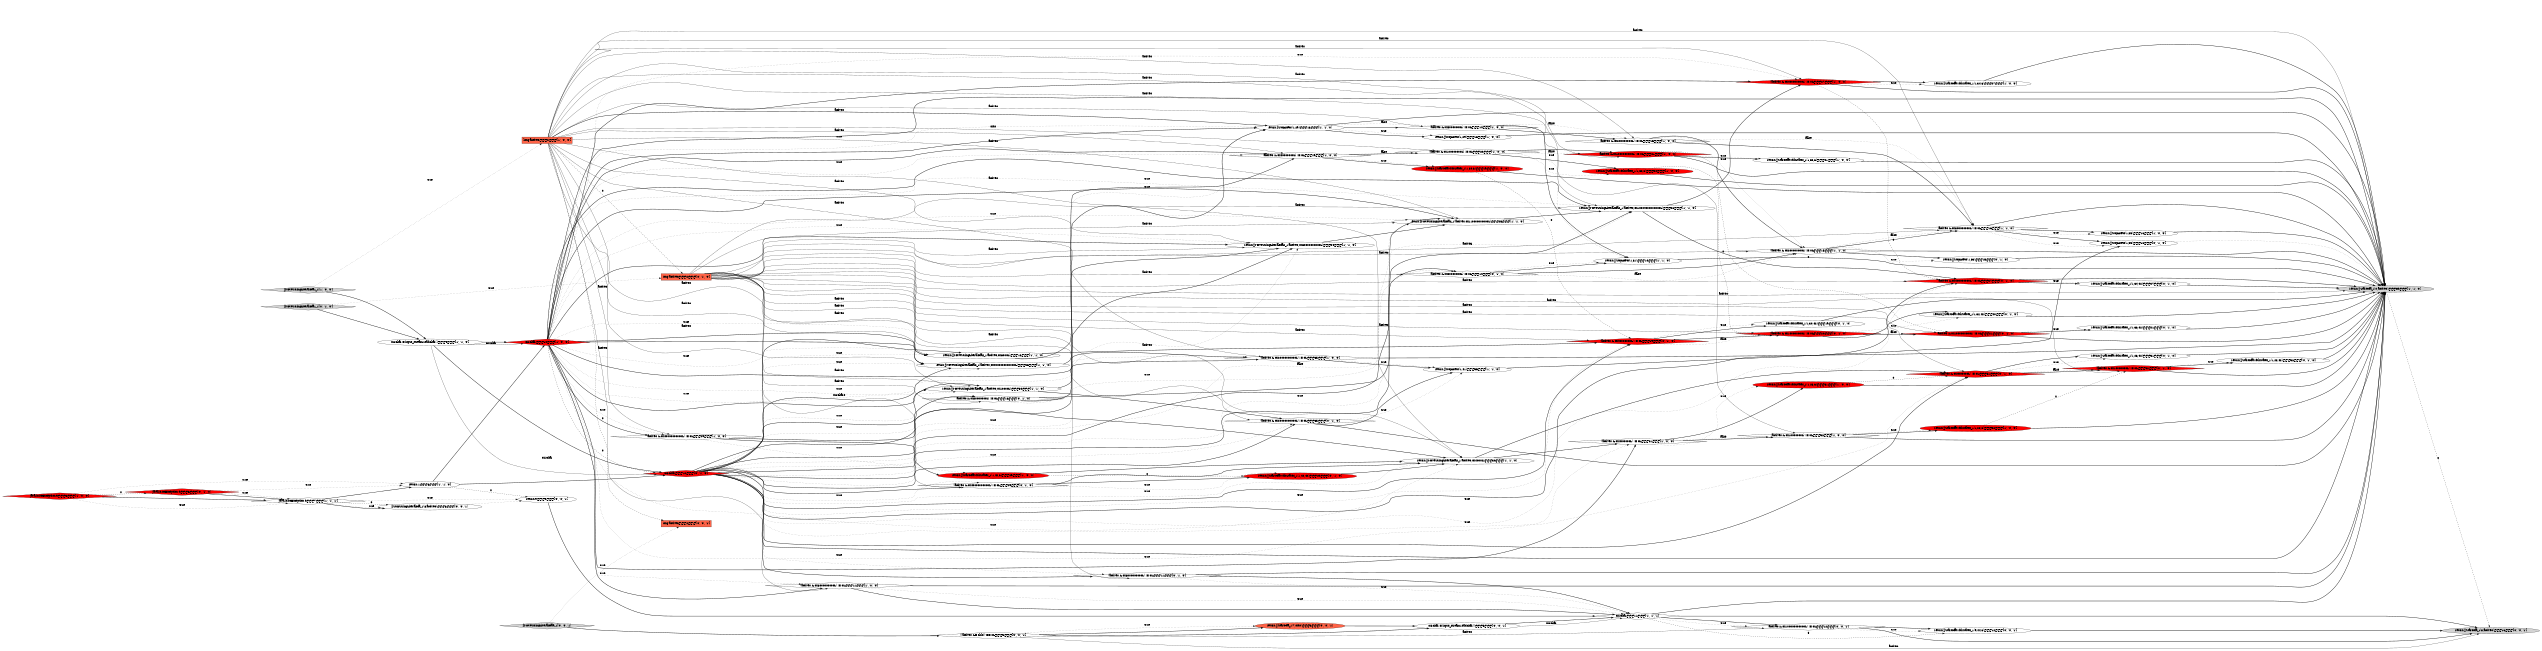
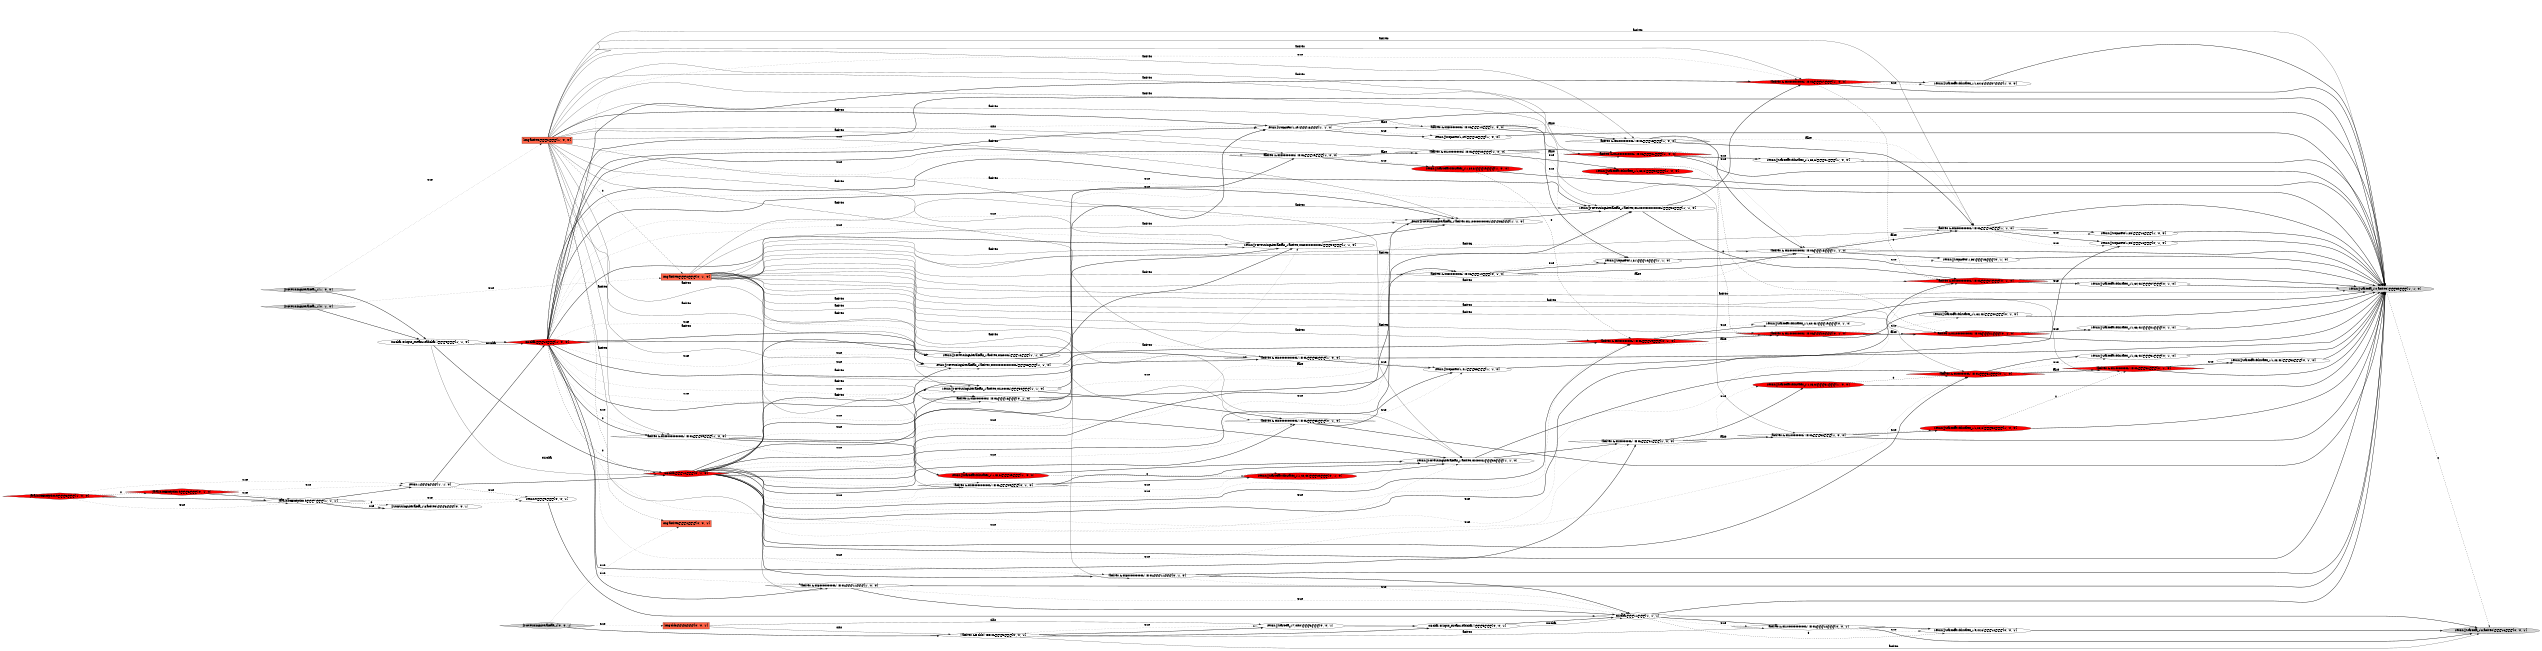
(2283, 242) -> (2283, 242)
(839, 395) -> (839, 395)
(491, 491) -> (491, 491)
none -> (686, 626)
(1300, 626) -> (1300, 626)
